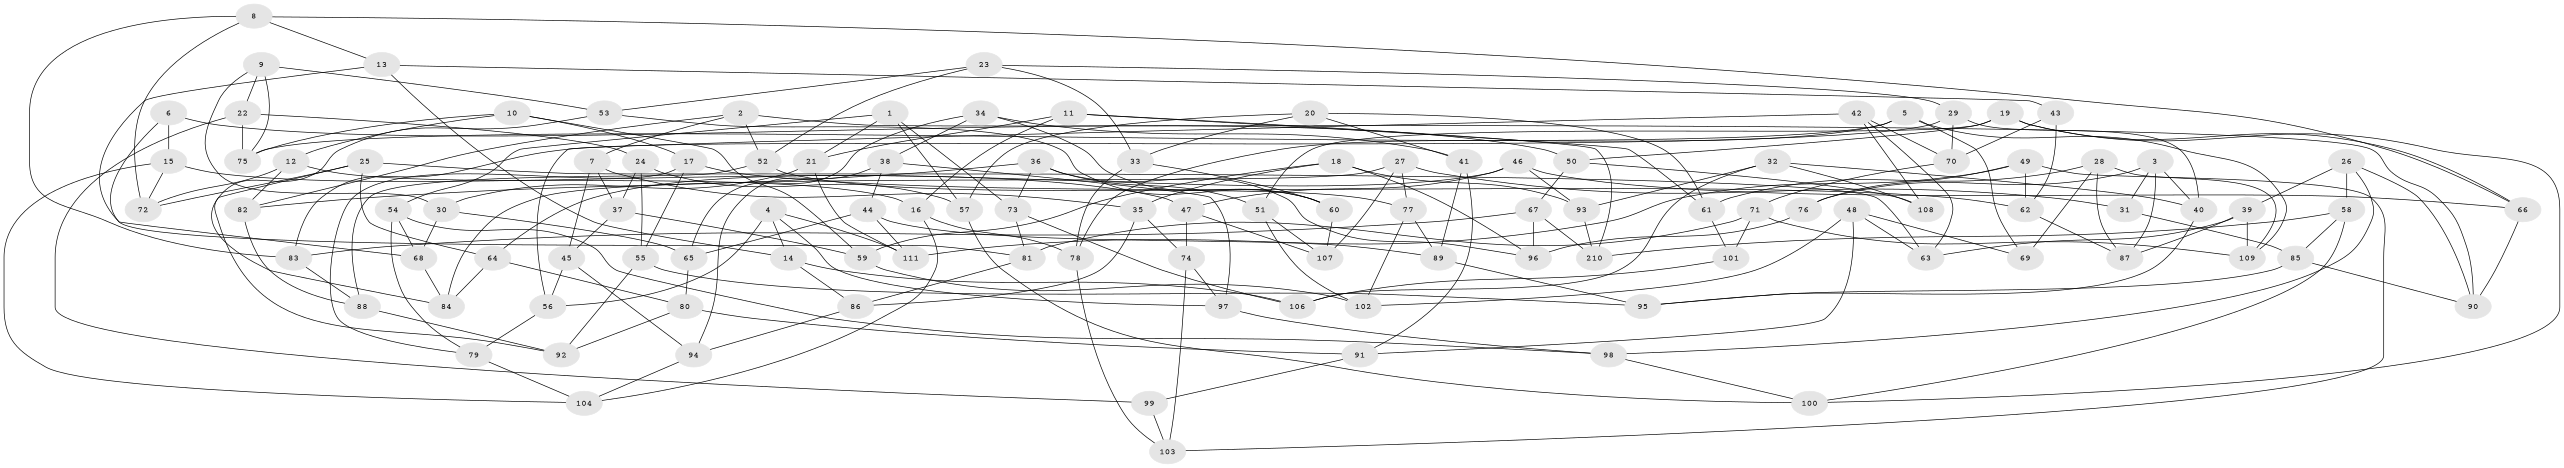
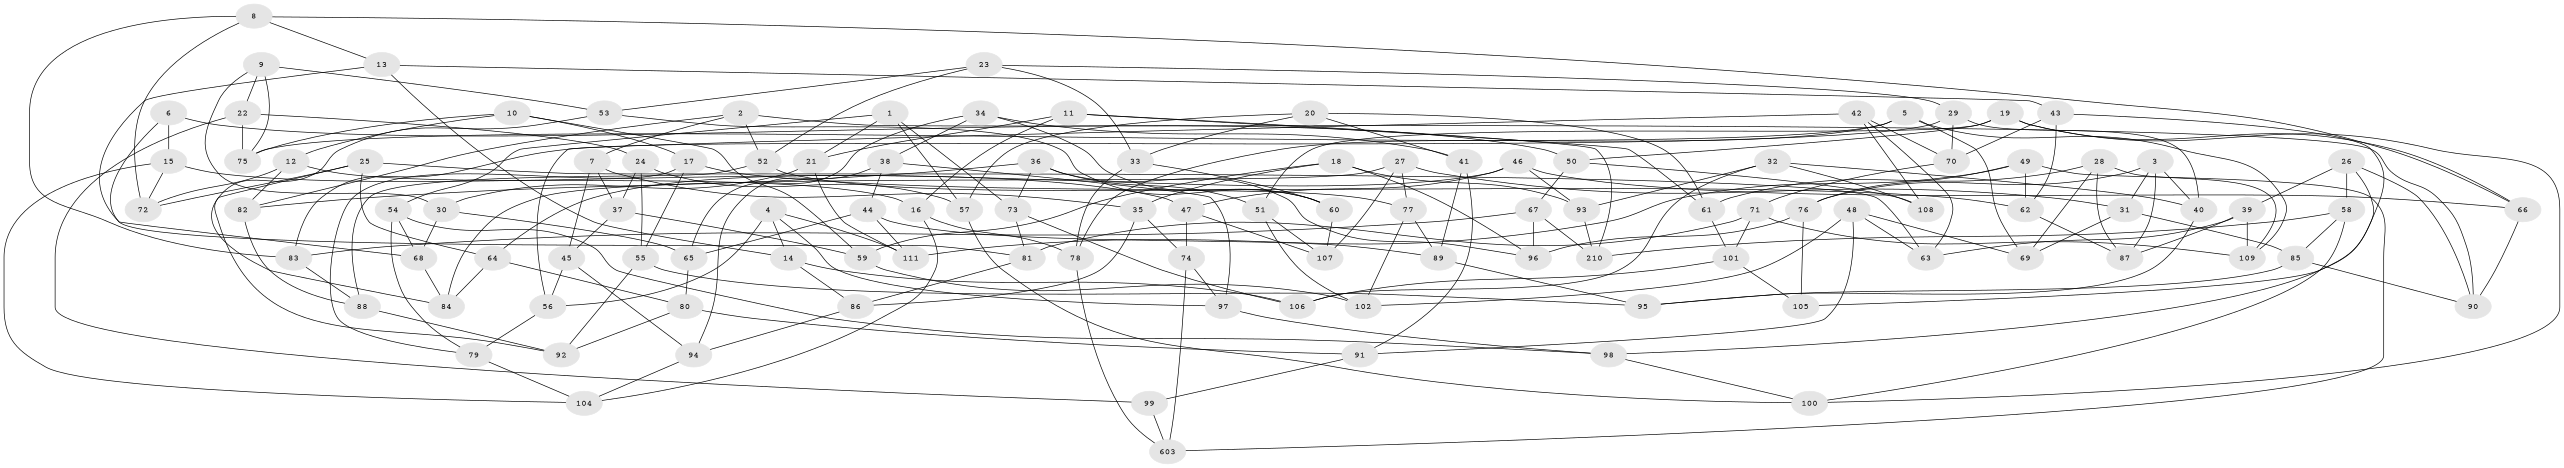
none -> (2084, 230)
none -> (1801, 307)
(1168, 452) -> (1168, 452)
